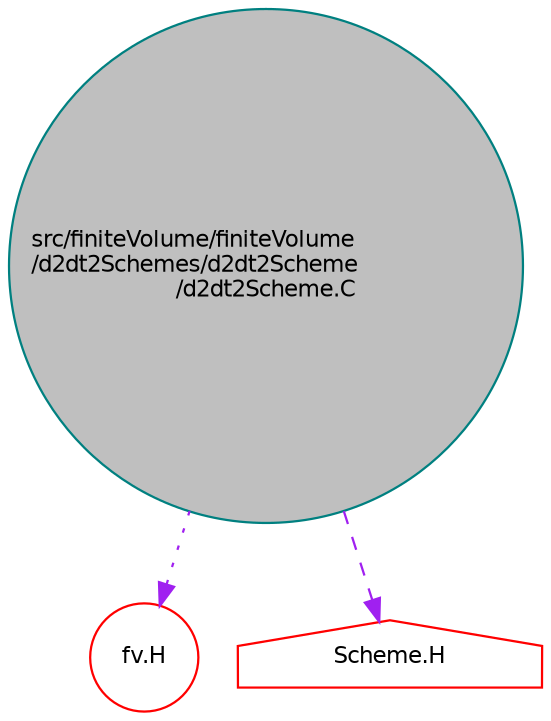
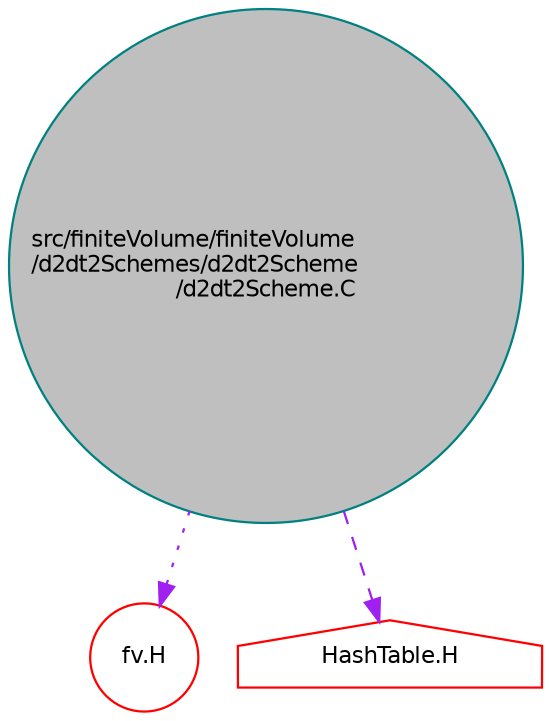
(390, 657) -> (390, 657)
